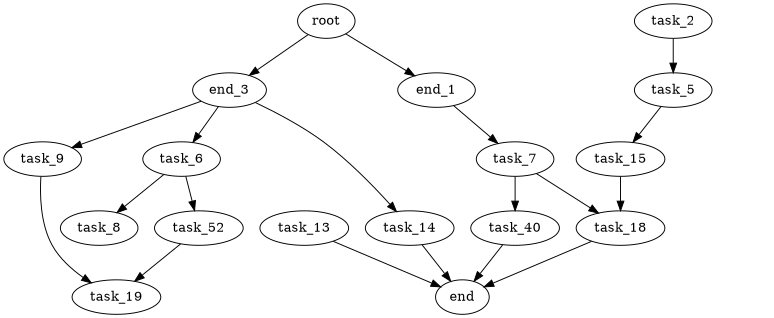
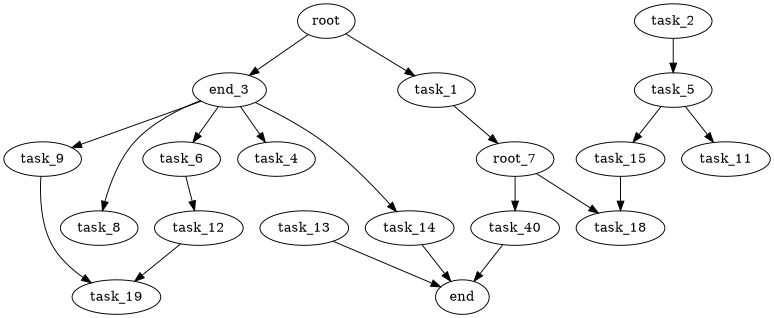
(437, 90) -> (437, 90)
none -> (276, 159)
(515, 159) -> (515, 159)
none -> (726, 159)
(144, 191) -> (138, 138)
(199, 228) -> (199, 228)
(542, 262) -> none
